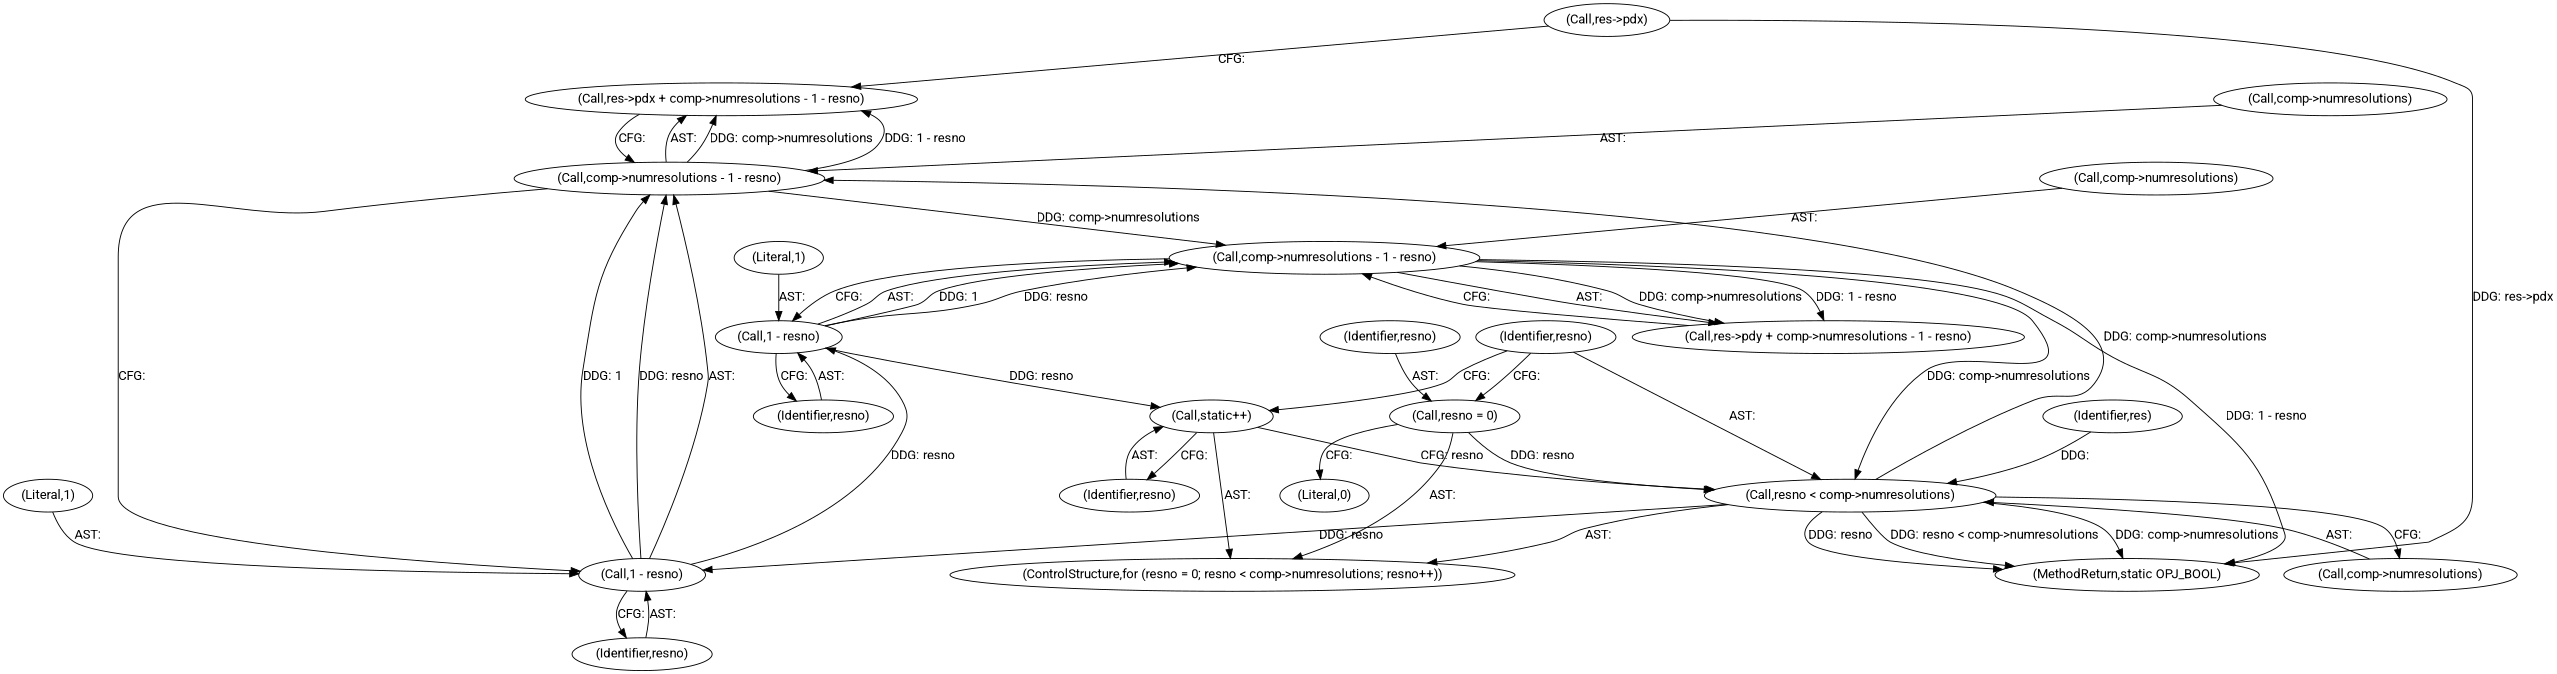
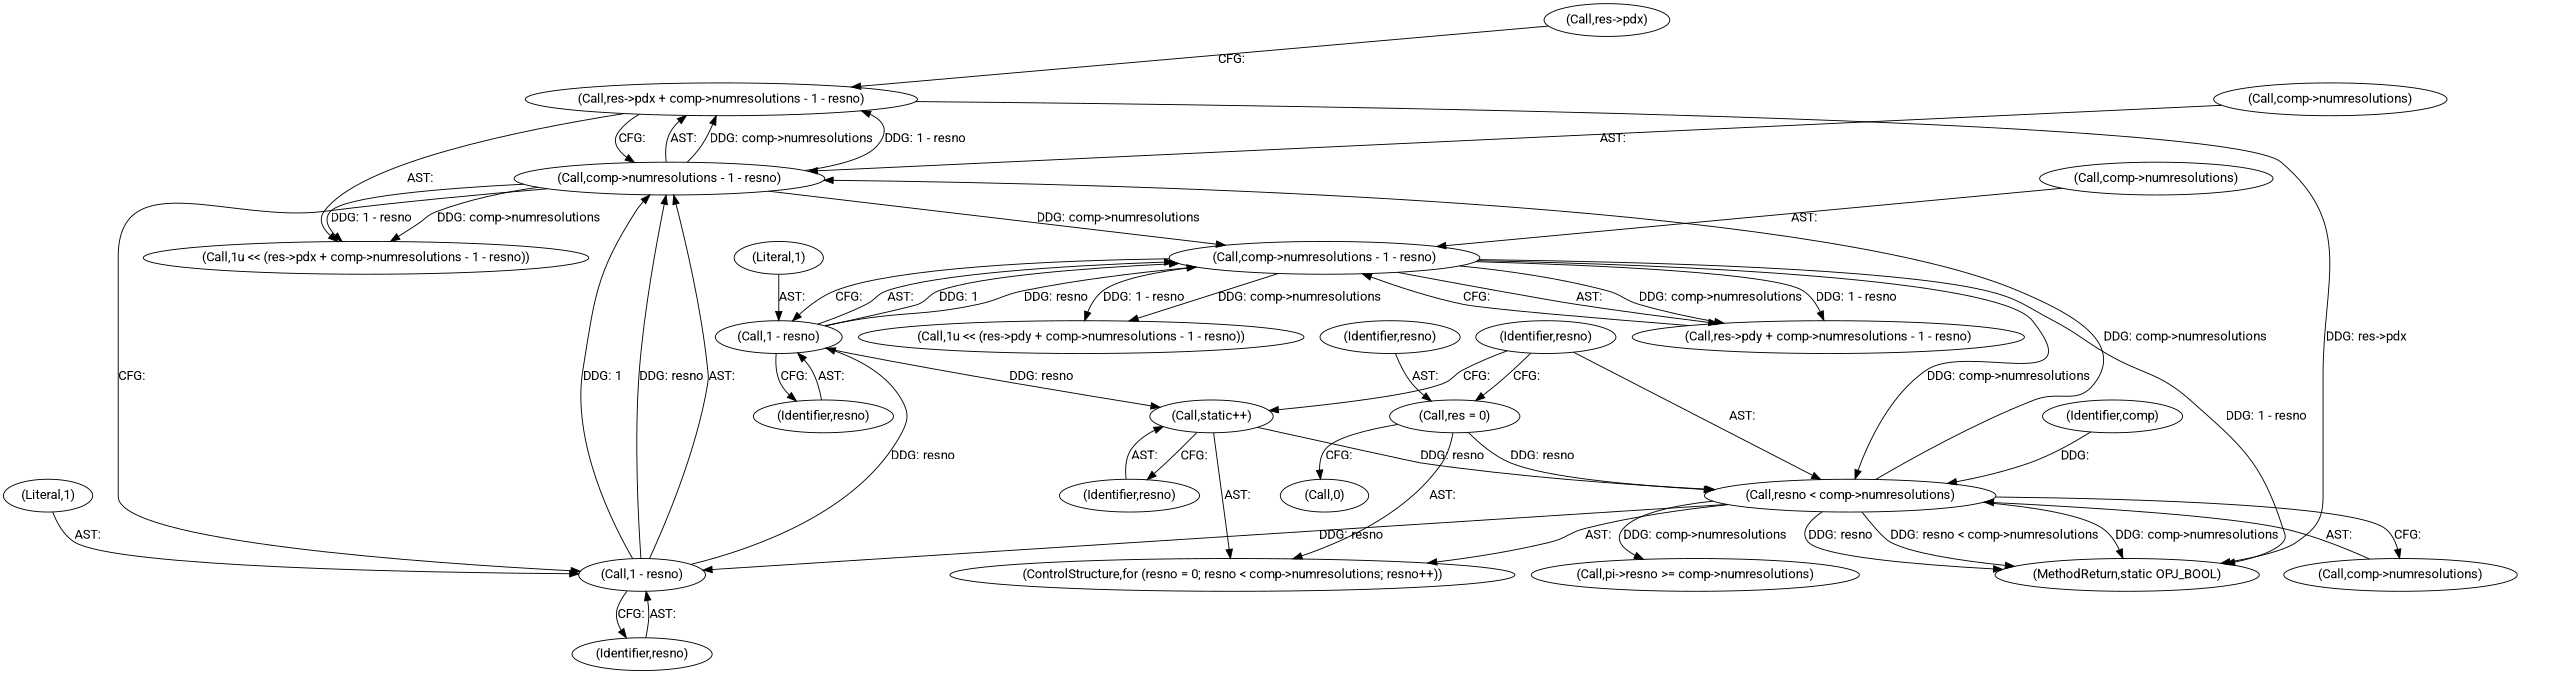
(2406, 68) -> (1791, 119)
none -> (366, 258)
none -> (1081, 337)
(1455, 416) -> (1455, 416)
(2113, 416) -> (2113, 416)
(1452, 456) -> (1452, 456)
(1324, 496) -> (1324, 496)
none -> (1695, 575)
